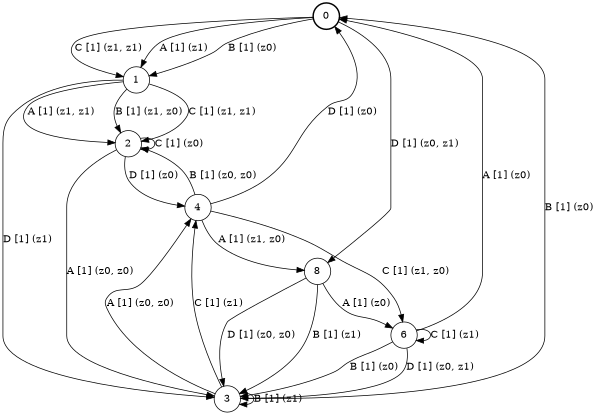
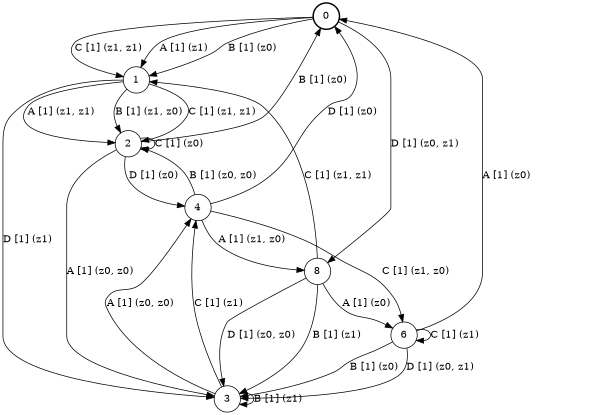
none -> (281, 128)
(545, 262) -> (251, 123)
